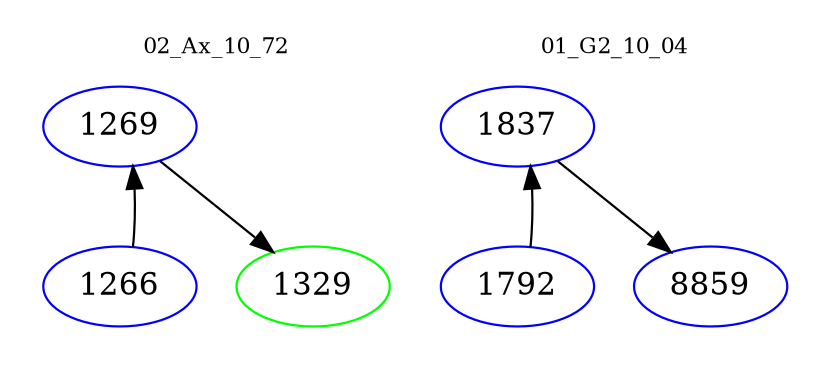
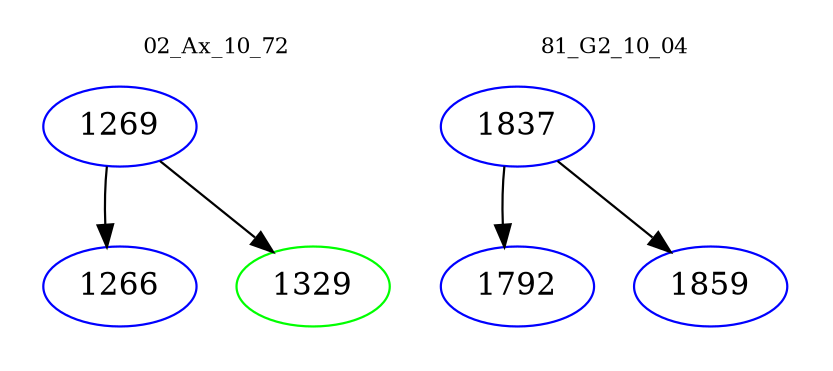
(615, 48) -> (615, 48)
(135, 218) -> (105, 195)
(532, 218) -> (503, 195)
(711, 286) -> (711, 286)
